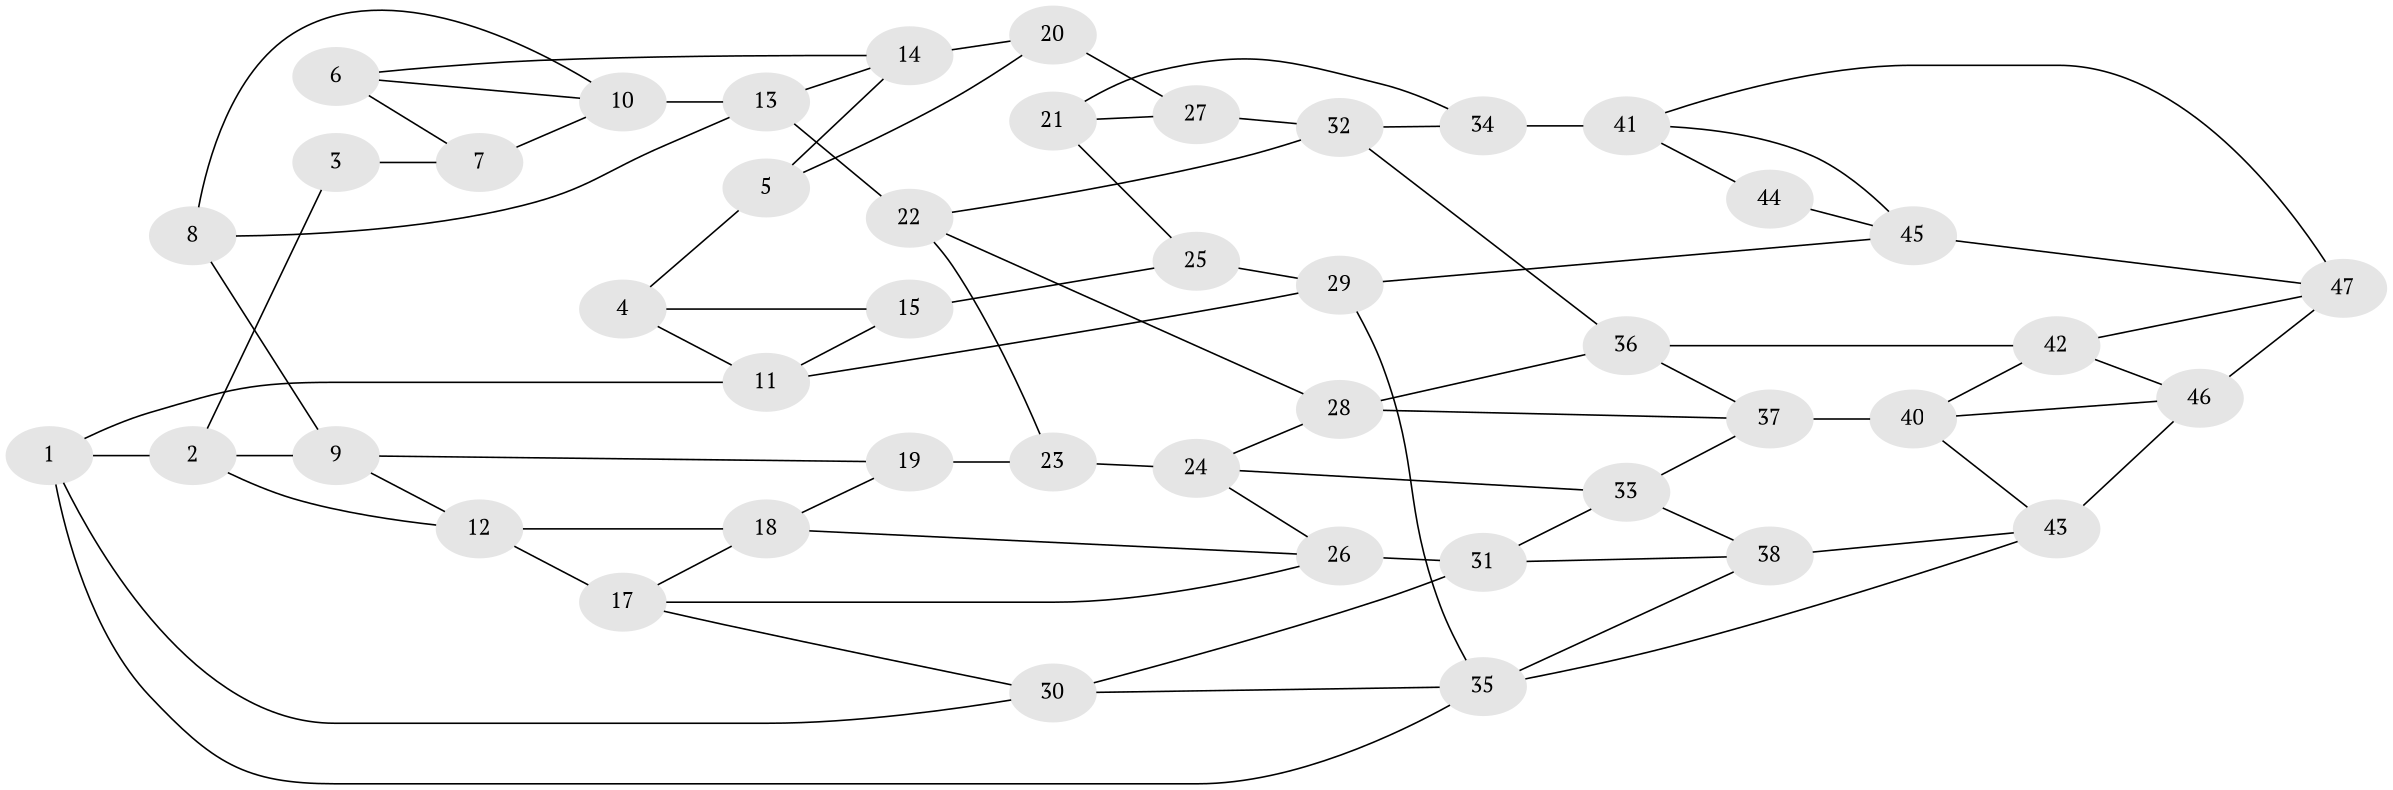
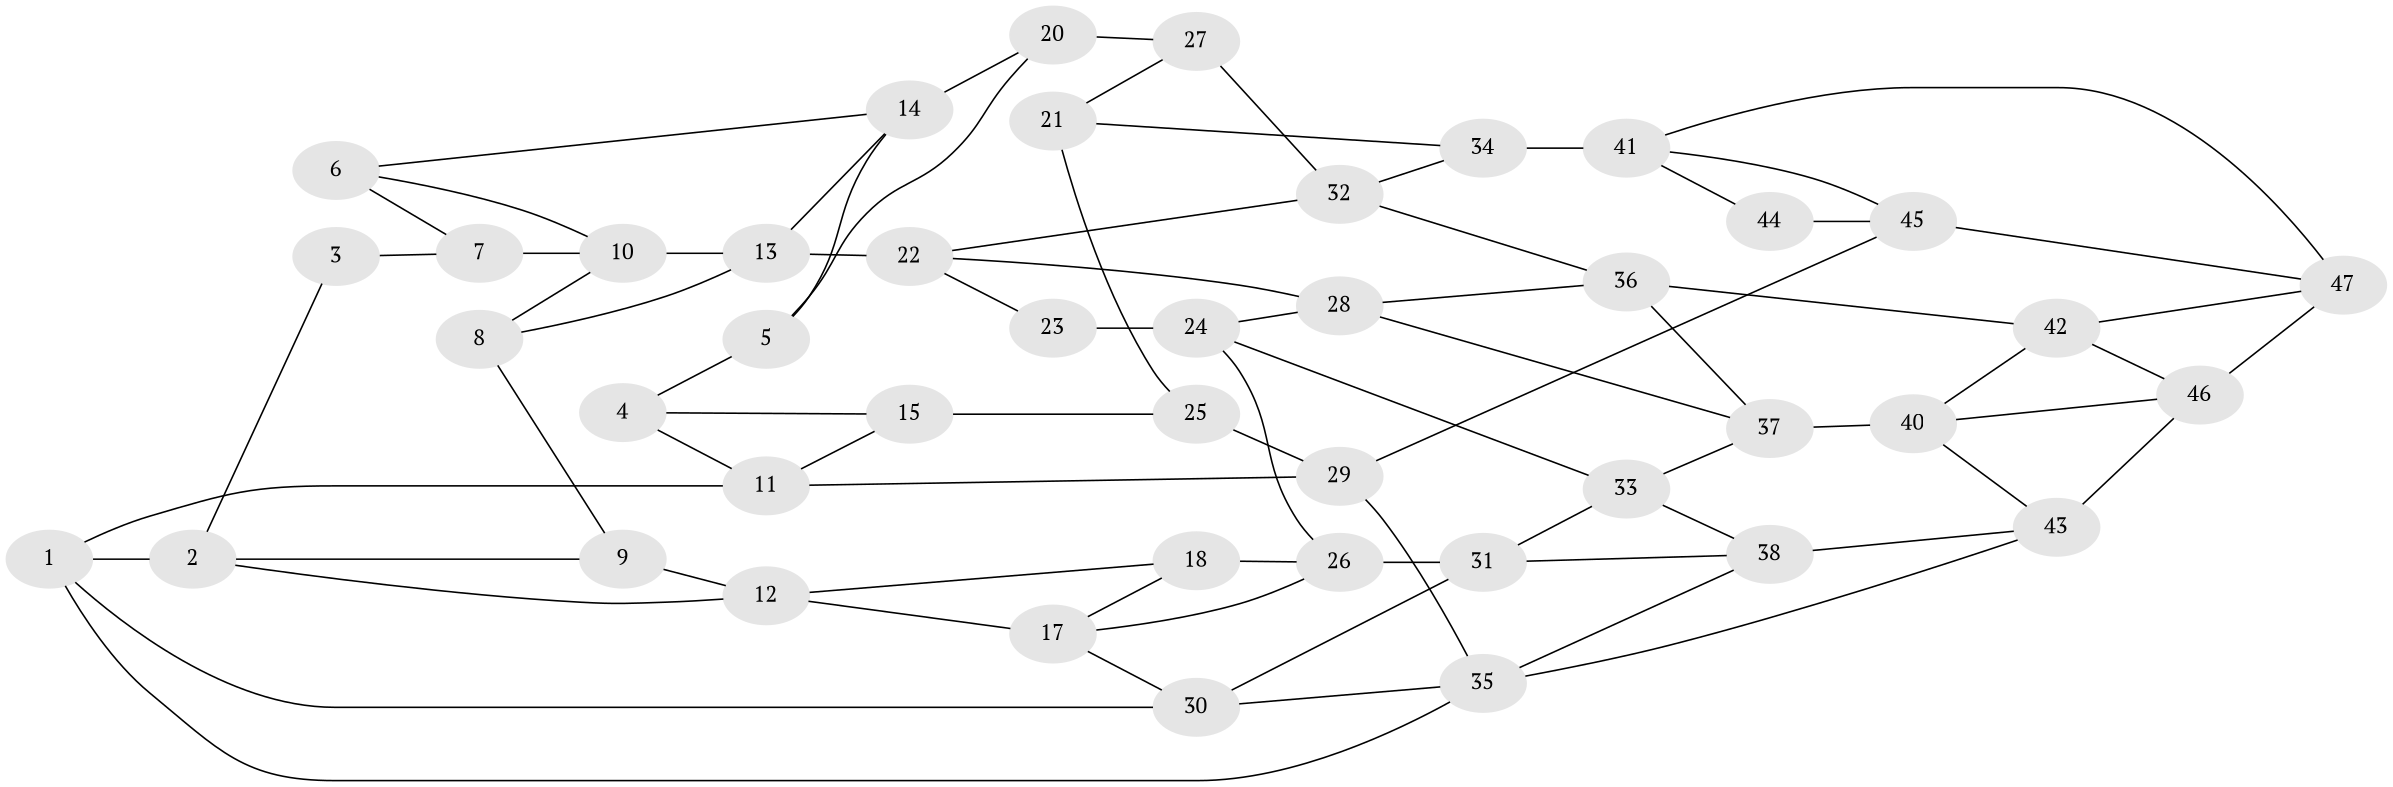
(910, 462) -> none
